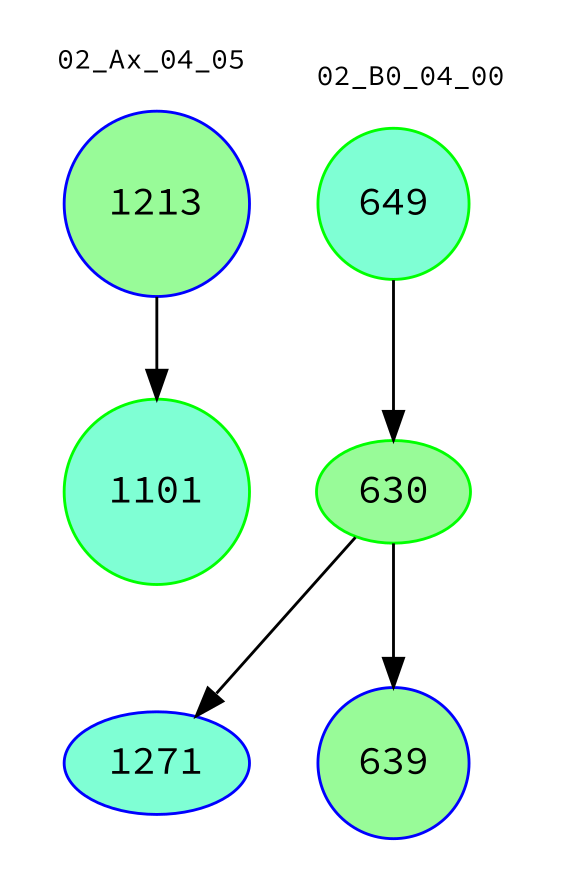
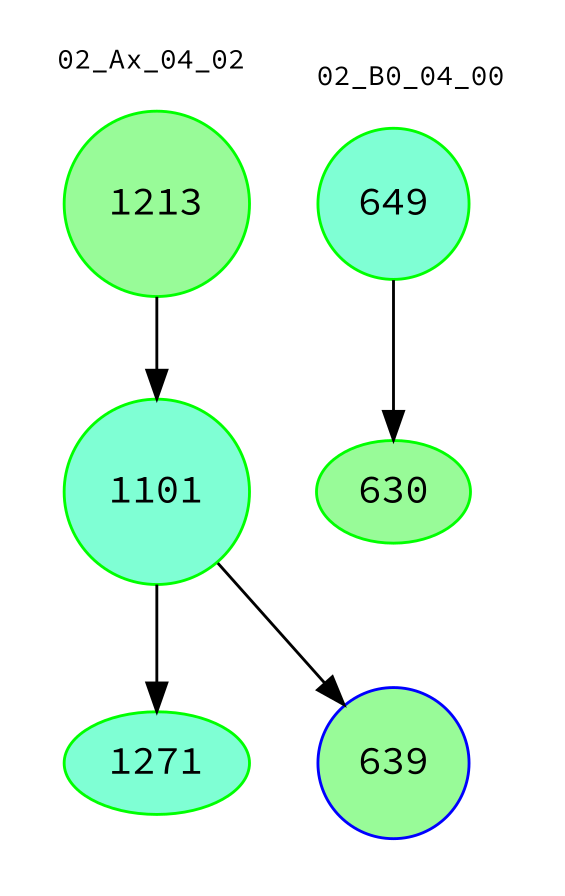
(153, 61) -> (153, 61)
(157, 204) -> (157, 204)
(314, 584) -> (157, 634)
(393, 601) -> (253, 602)
(157, 763) -> (157, 763)
